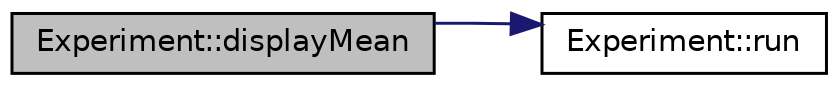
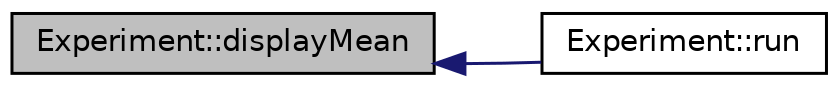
(473, 23) -> (503, 63)
